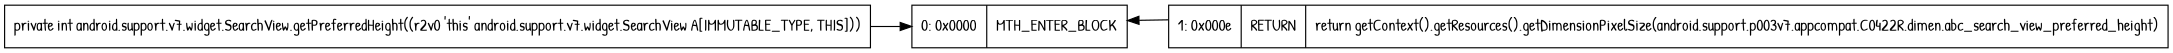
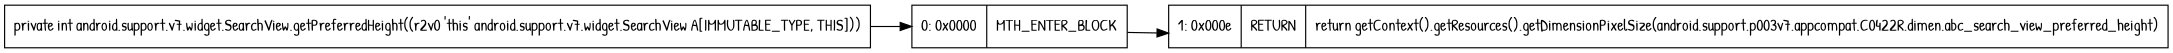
(1154, 20) -> (1142, 33)
